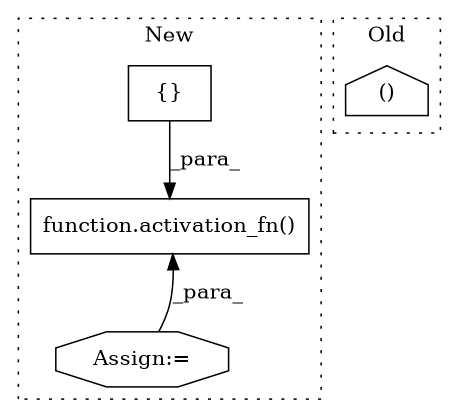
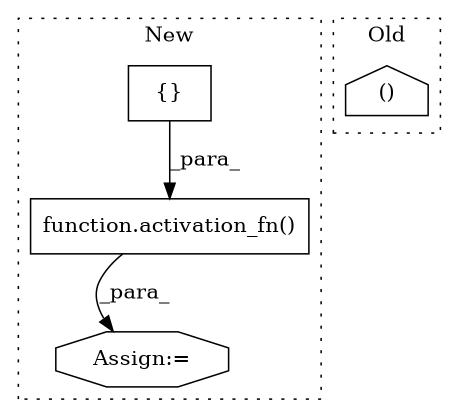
(170, 302) -> (99, 283)
